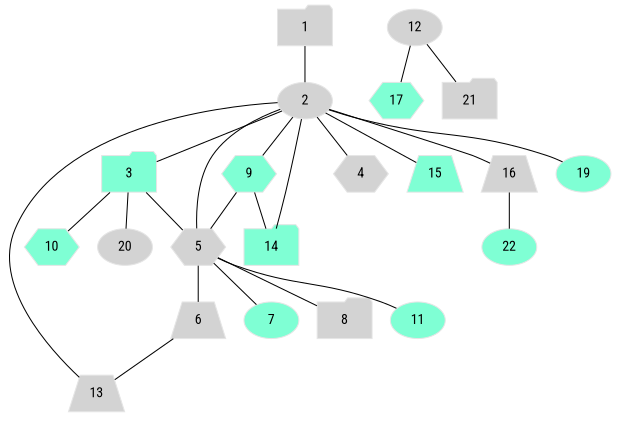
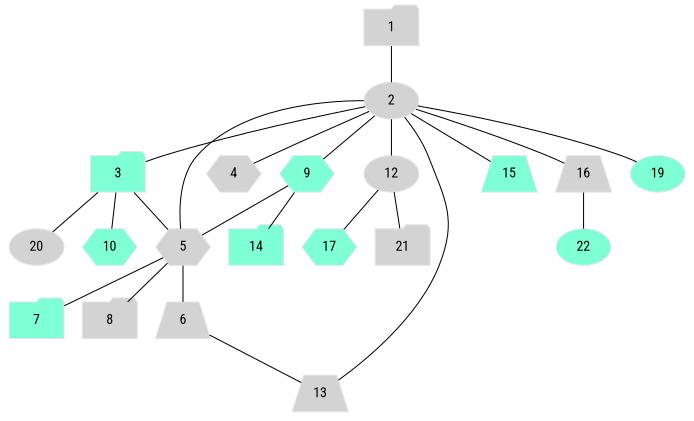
(290, 174) -> (391, 137)
(271, 320) -> (37, 320)
(418, 320) -> none
